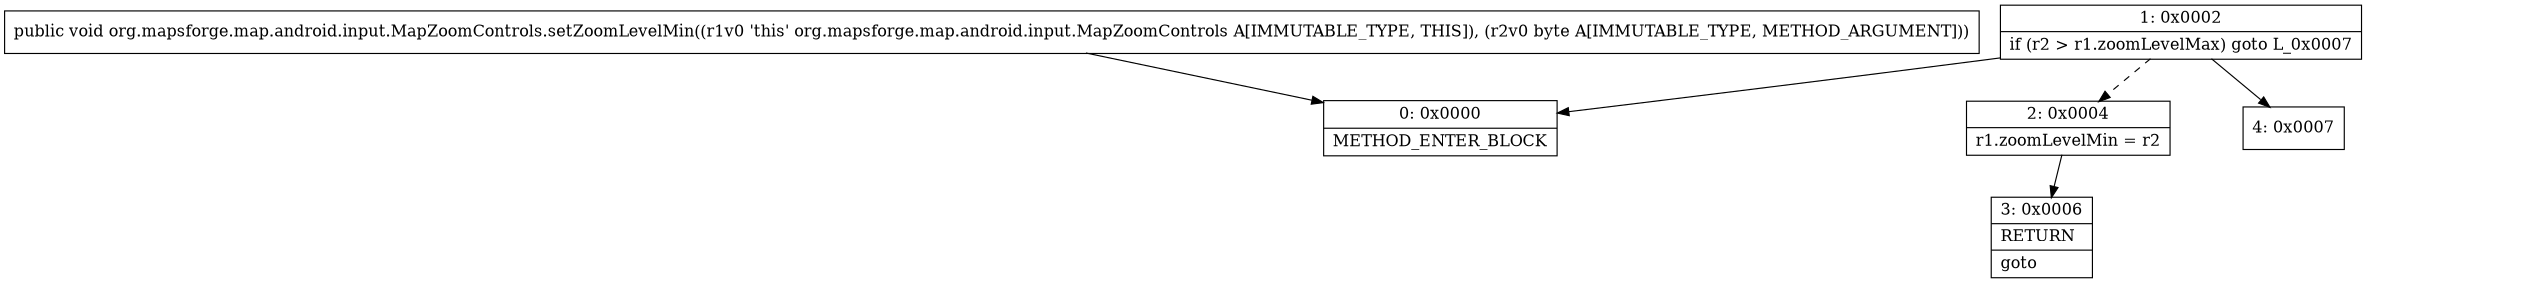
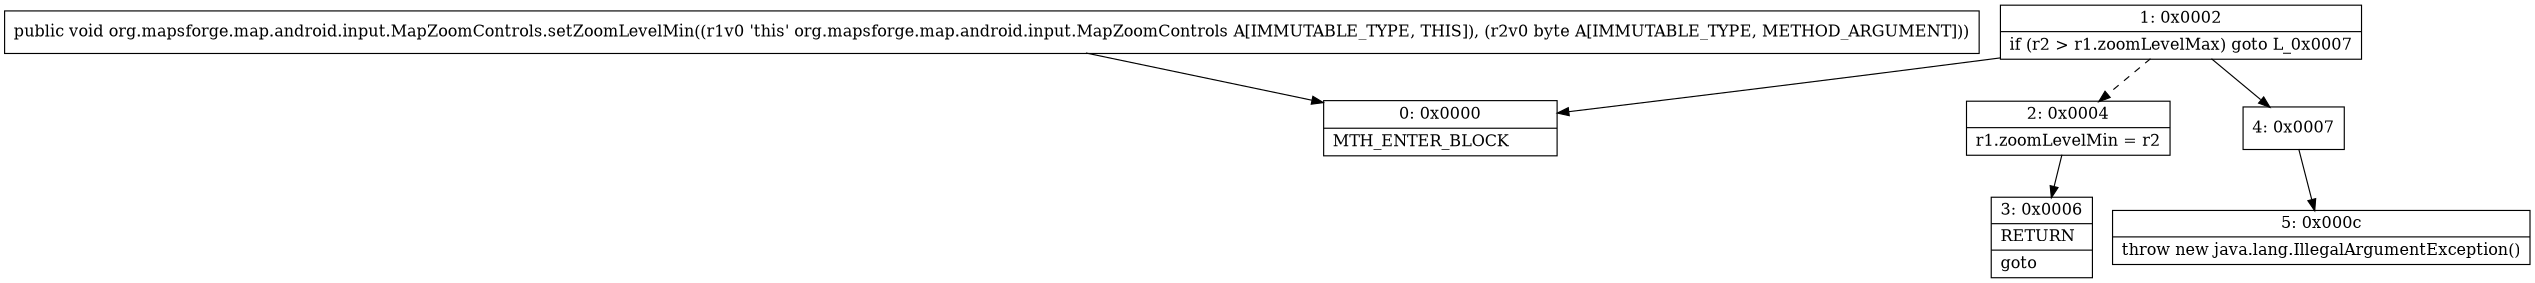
(1440, 141) -> (1421, 141)
none -> (2321, 237)
